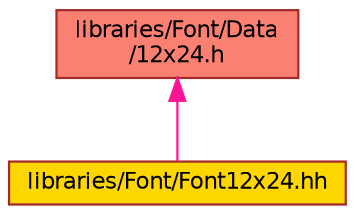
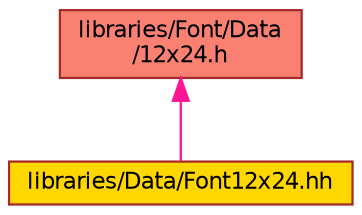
(177, 183) -> (181, 183)
